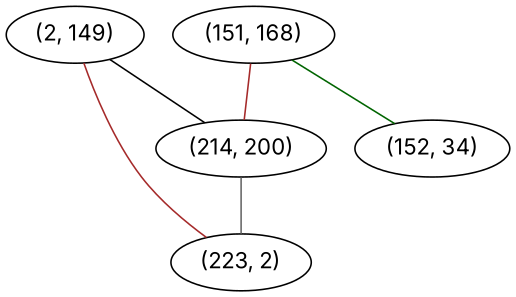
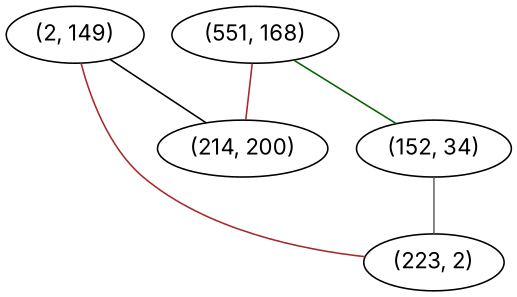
(254, 35) -> (255, 35)
(241, 206) -> (434, 206)
